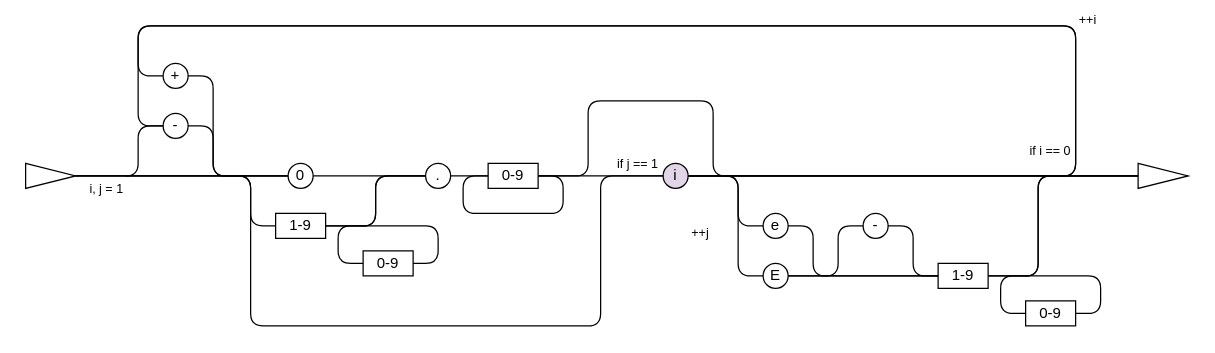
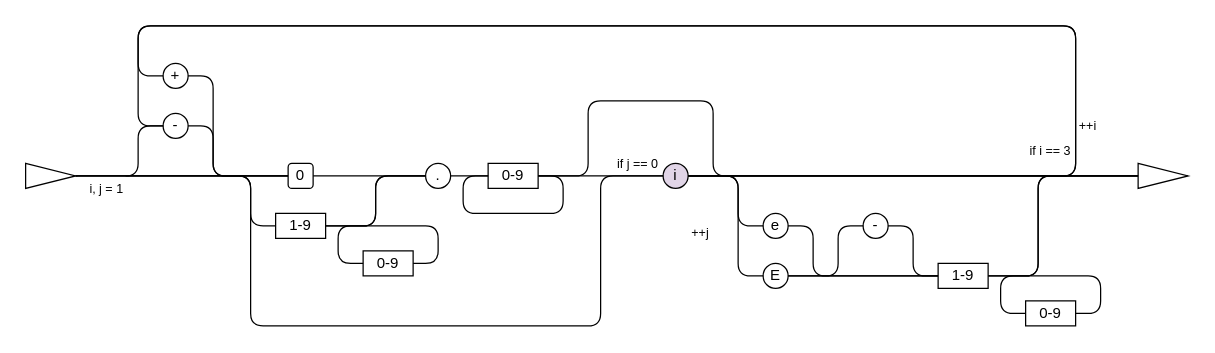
(1088, 19) -> (1088, 126)
(1051, 151) -> (1051, 151)
(638, 163) -> (638, 163)
(301, 176) -> (301, 176)
